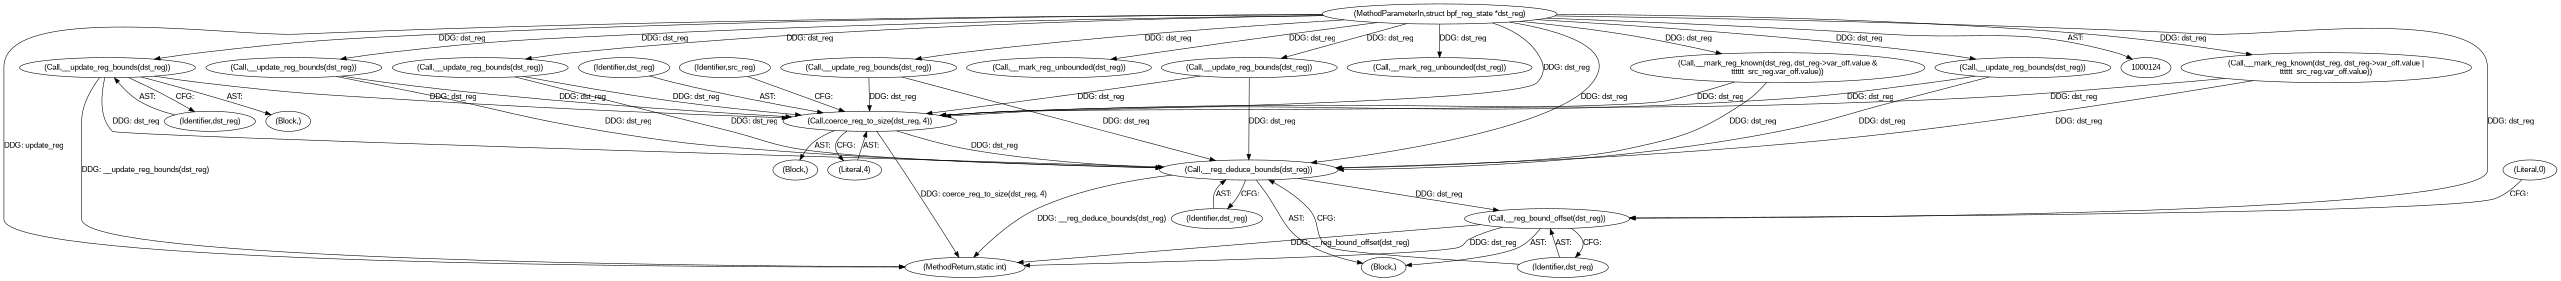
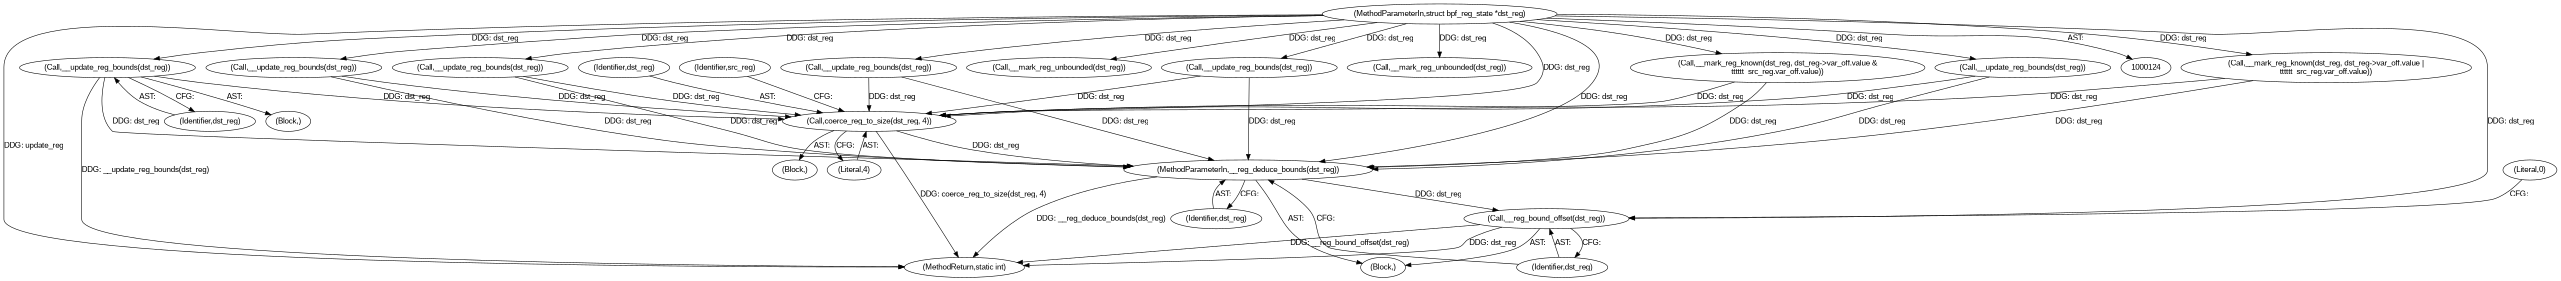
(1249, 170) -> (1248, 170)
